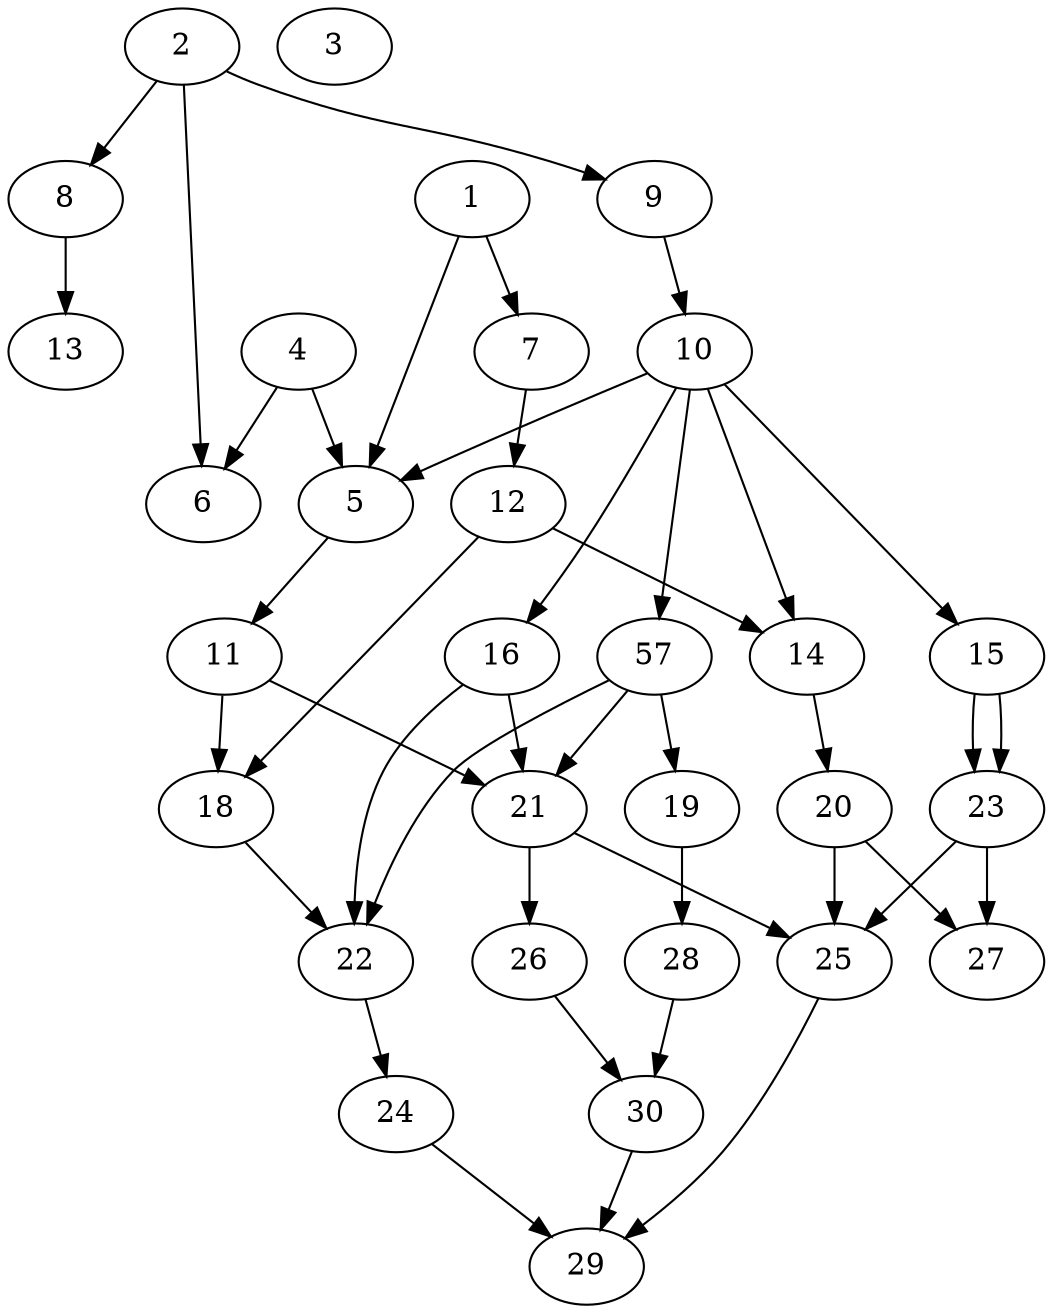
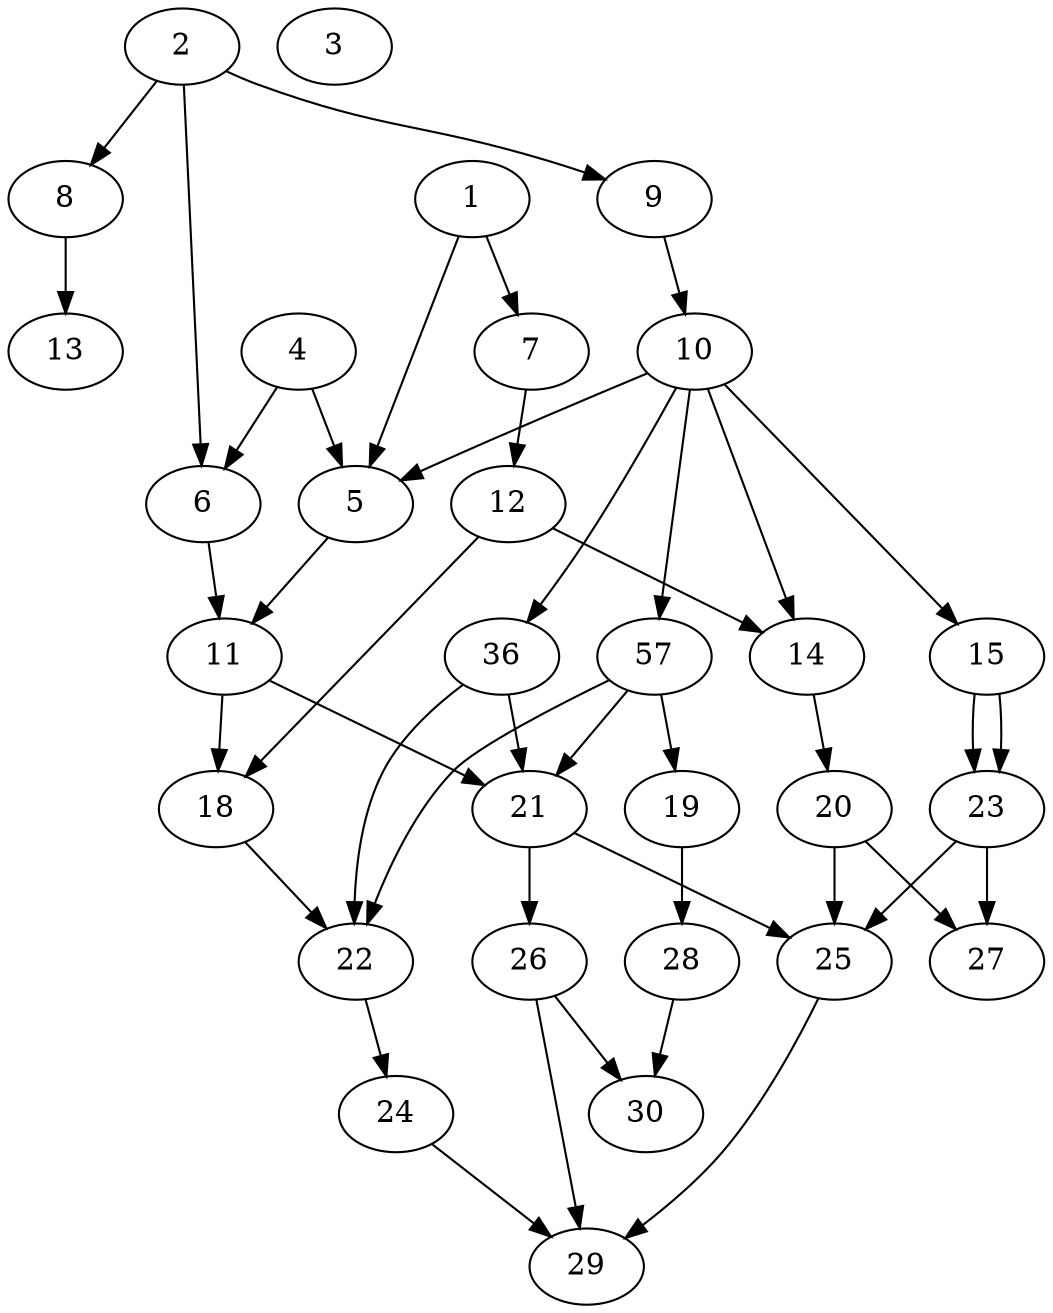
none -> (212, 569)
(502, 657) -> (502, 657)
(620, 1180) -> (556, 1103)
